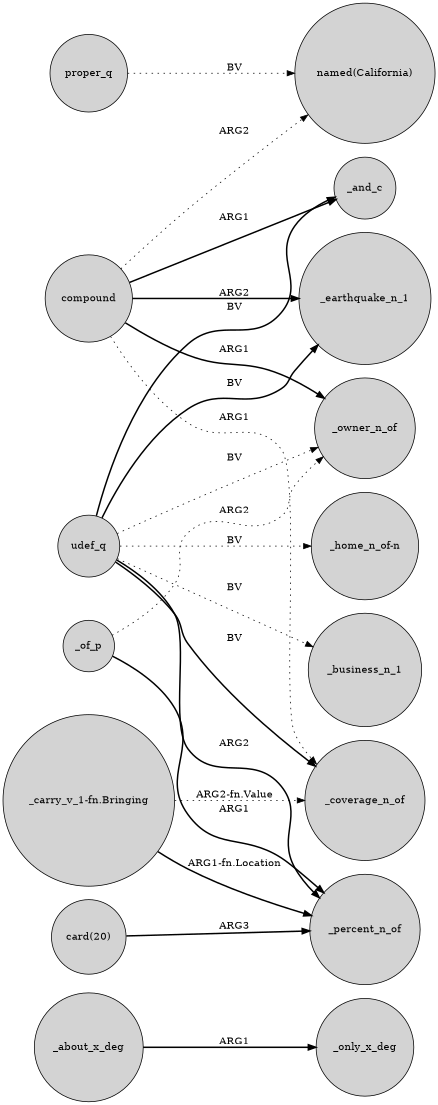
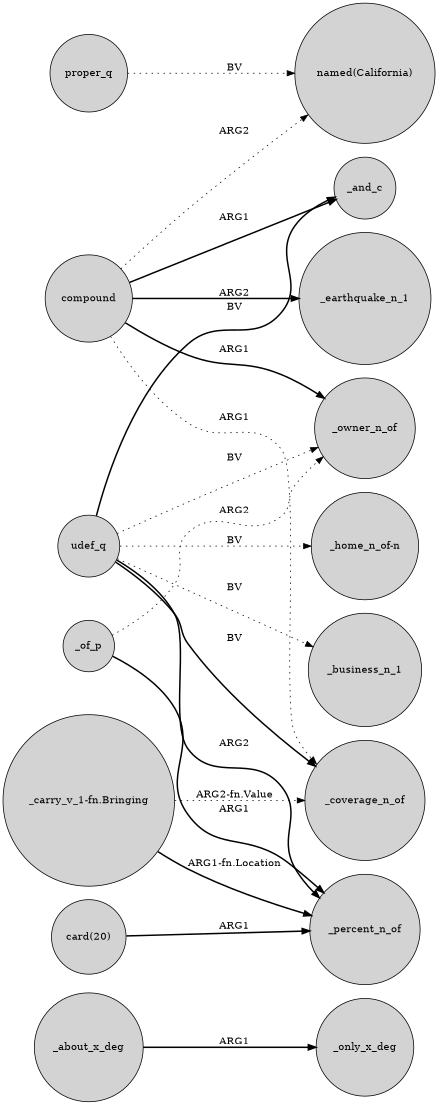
(191, 407) -> none
(235, 926) -> (235, 926)
